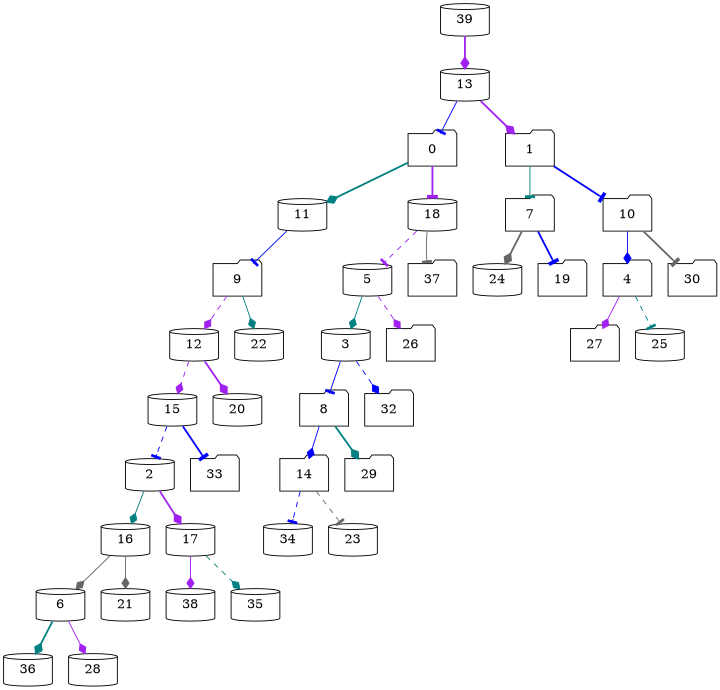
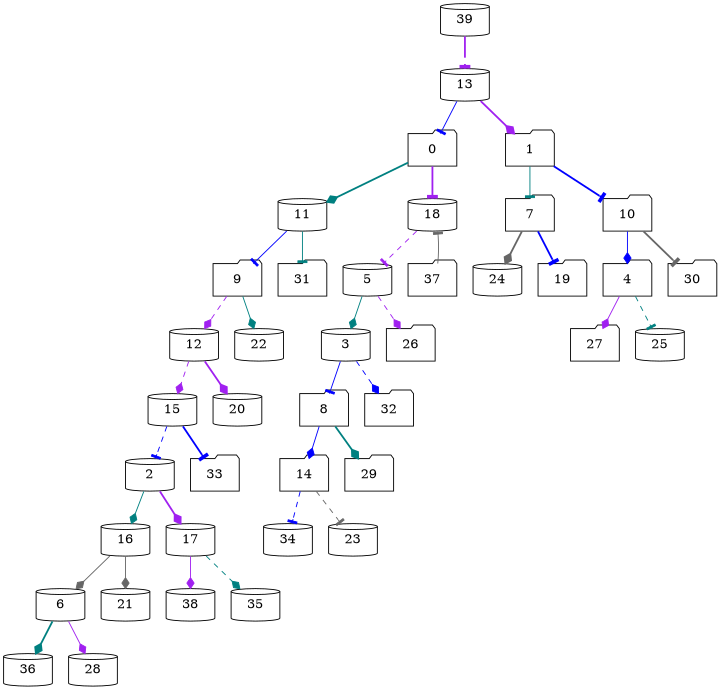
(465, 47) -> (465, 47)
(426, 245) -> (439, 250)
none -> (302, 280)
